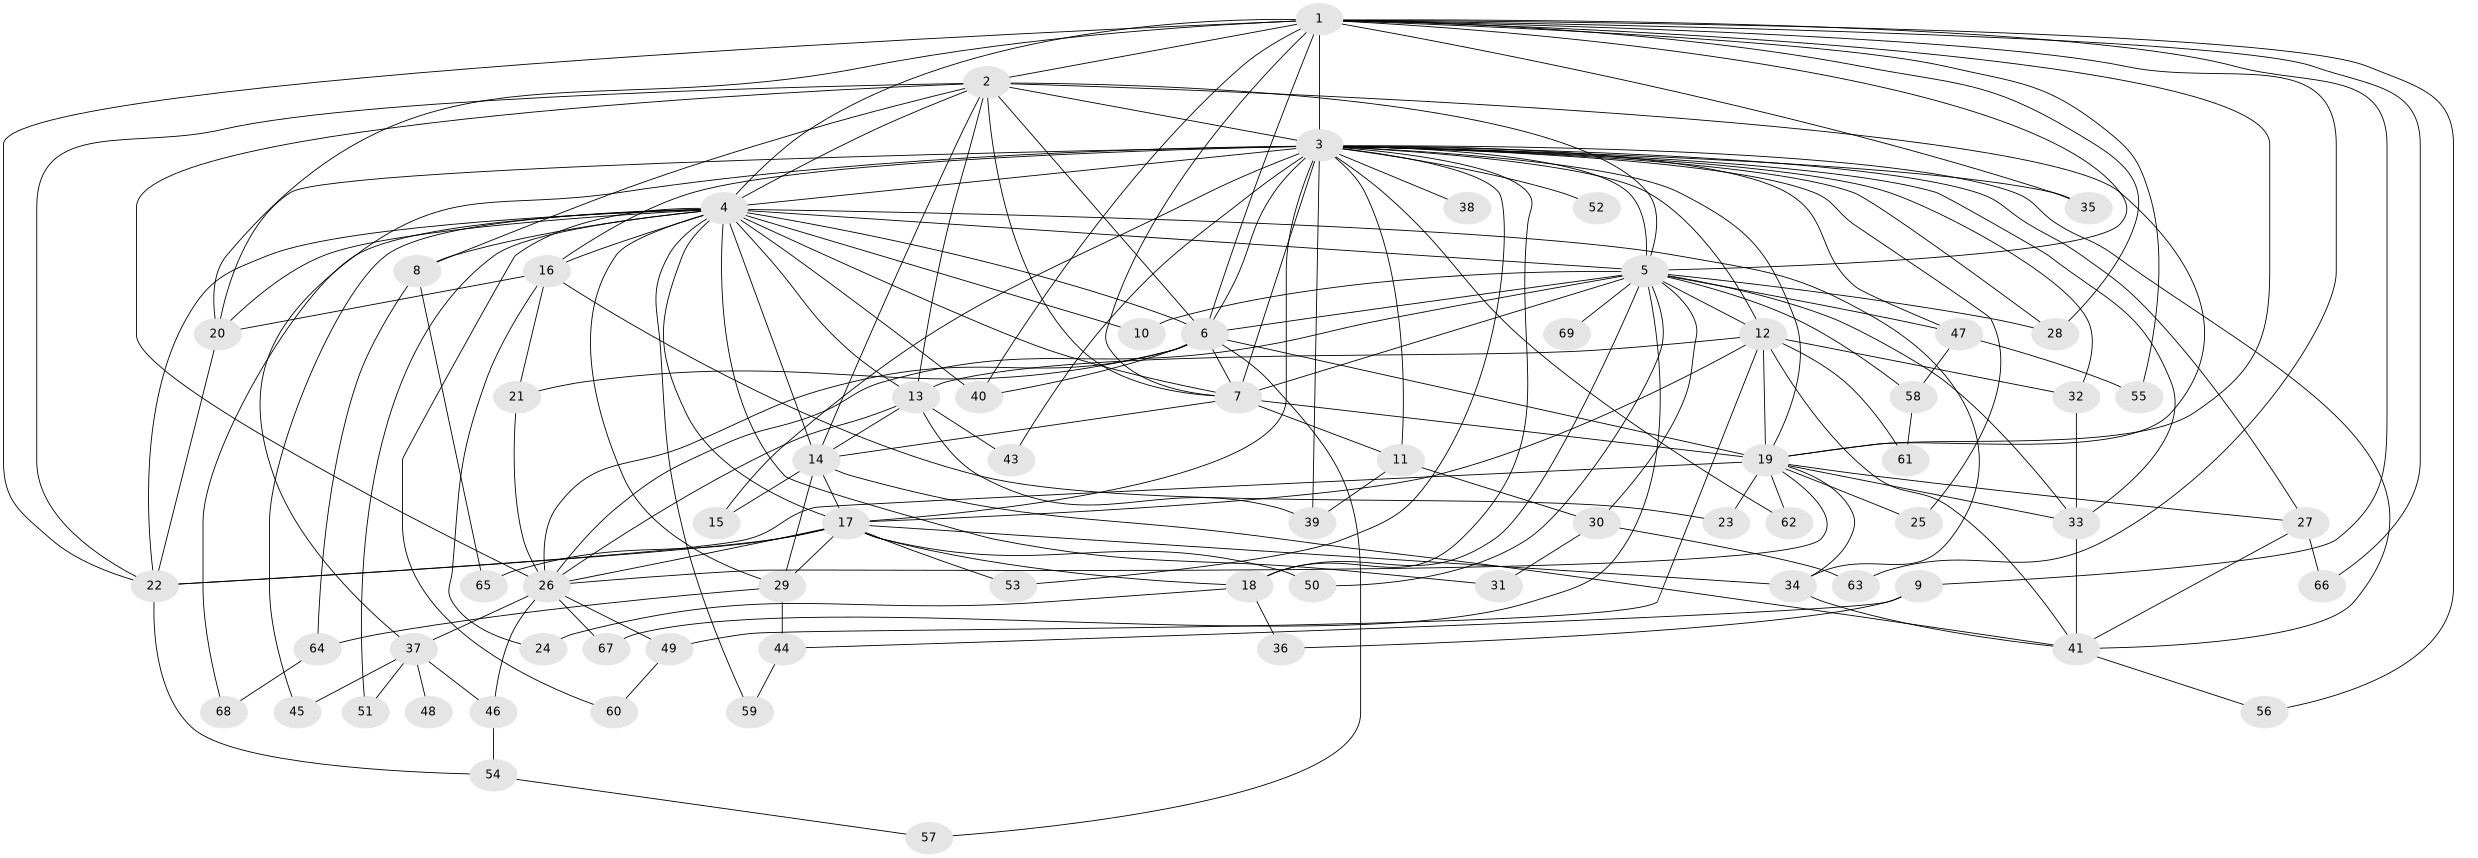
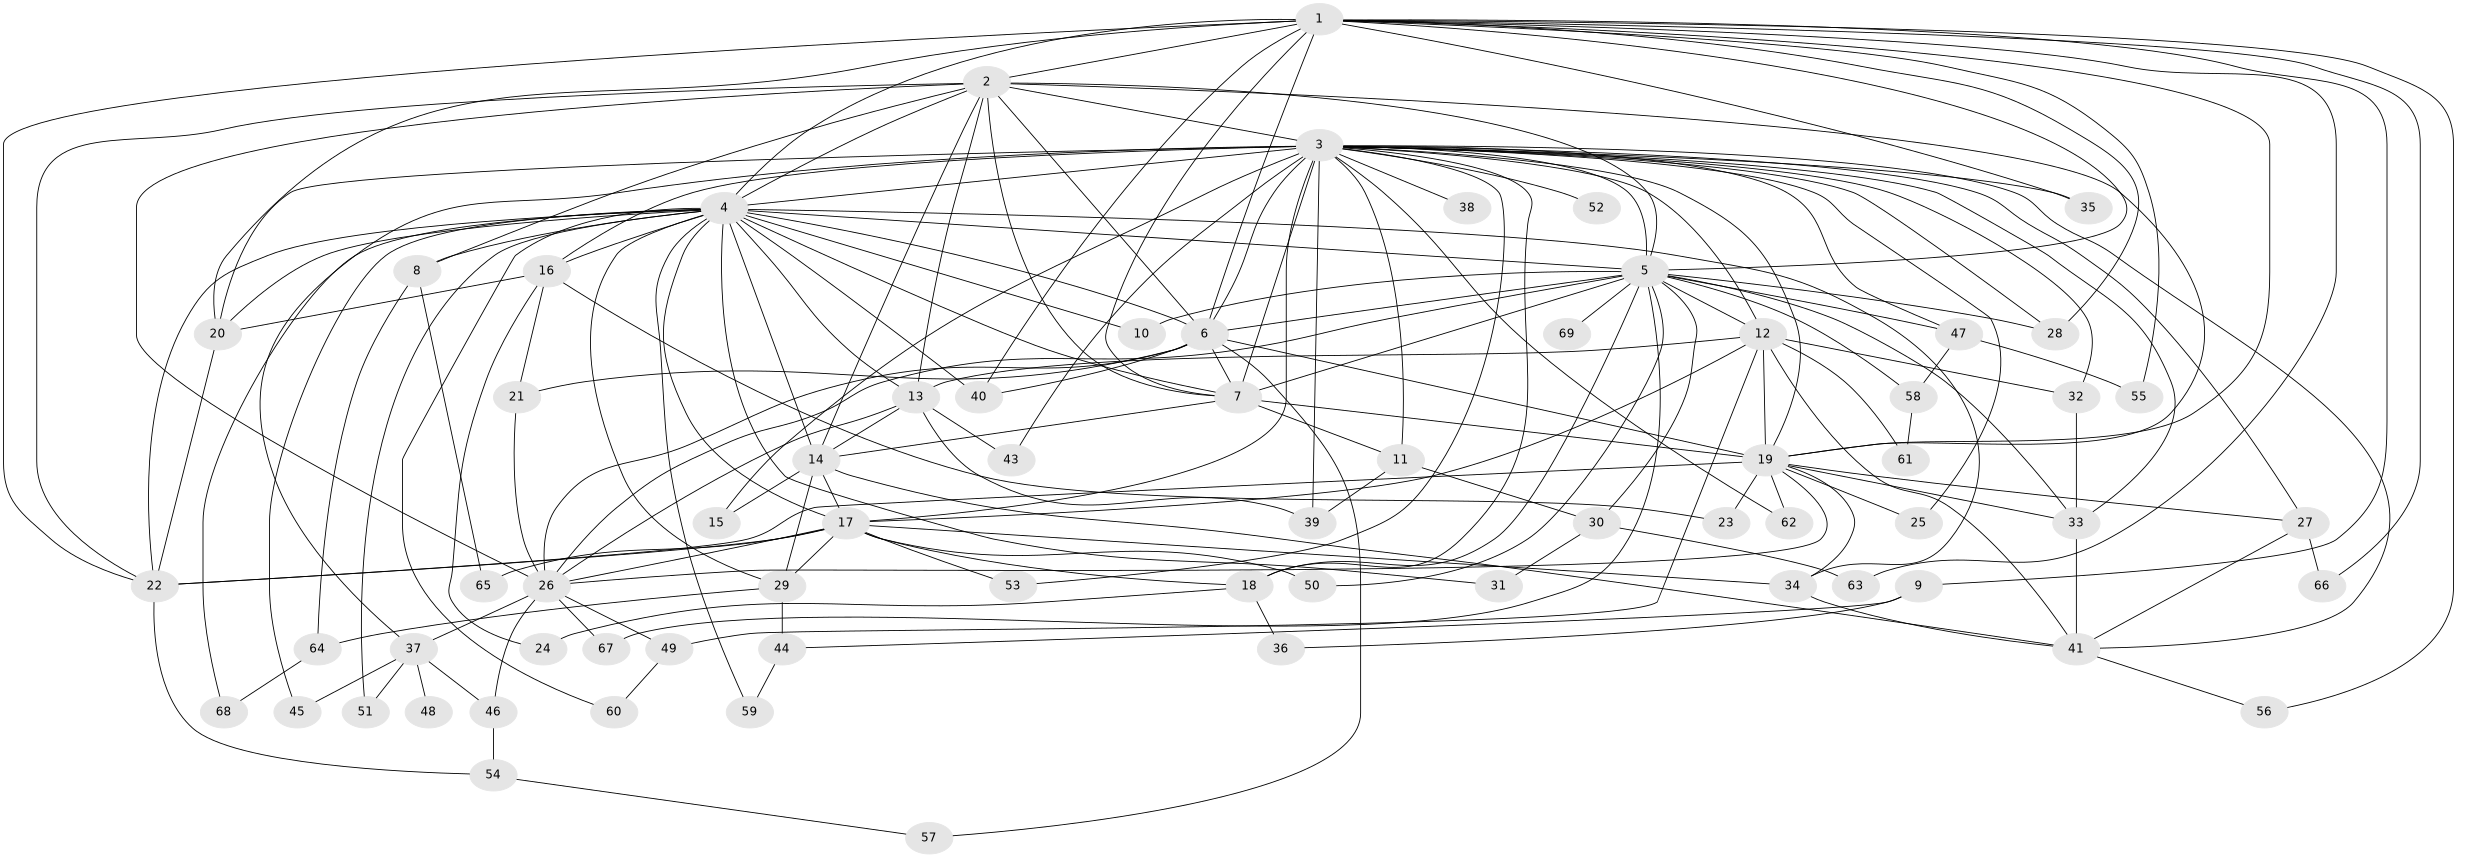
(1320, 82) -> none
